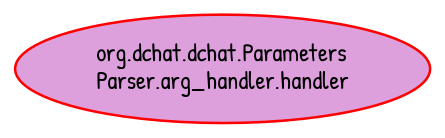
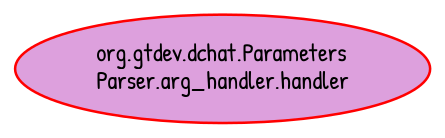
(223, 69) -> (223, 69)
